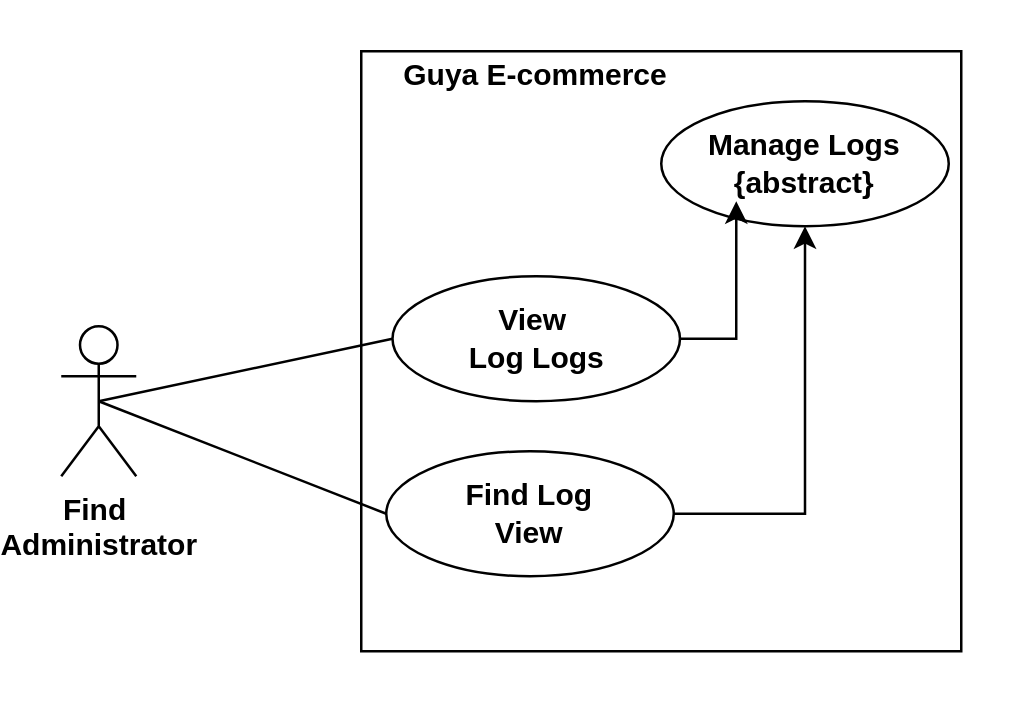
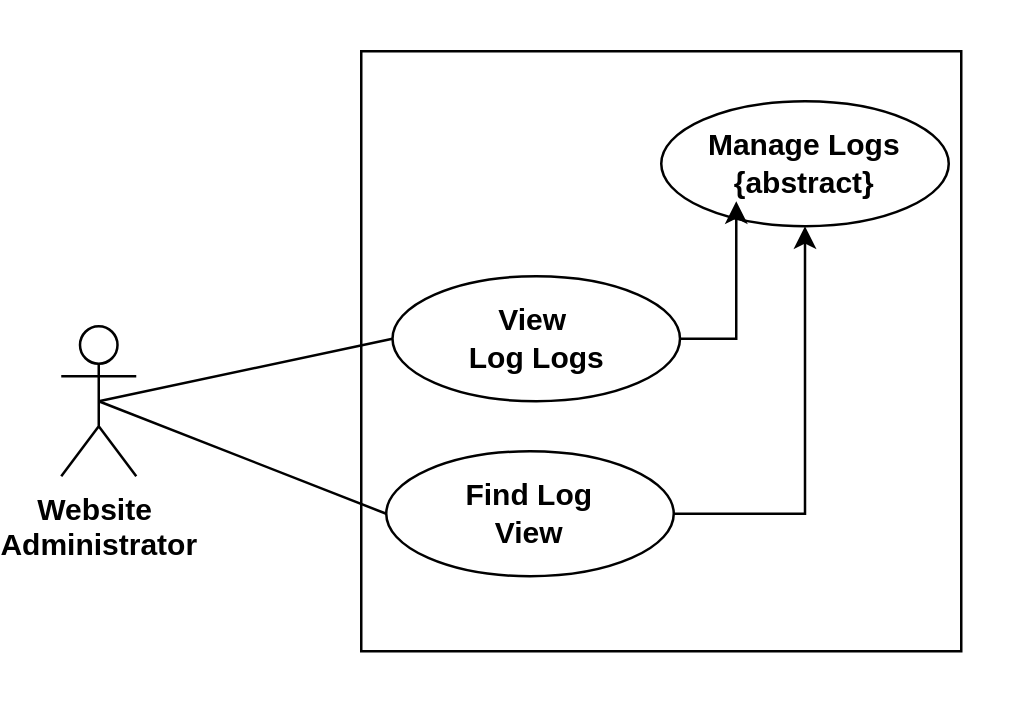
(536, 76) -> none
(100, 530) -> (100, 530)
